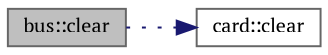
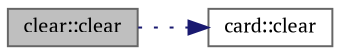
(67, 28) -> (73, 28)
